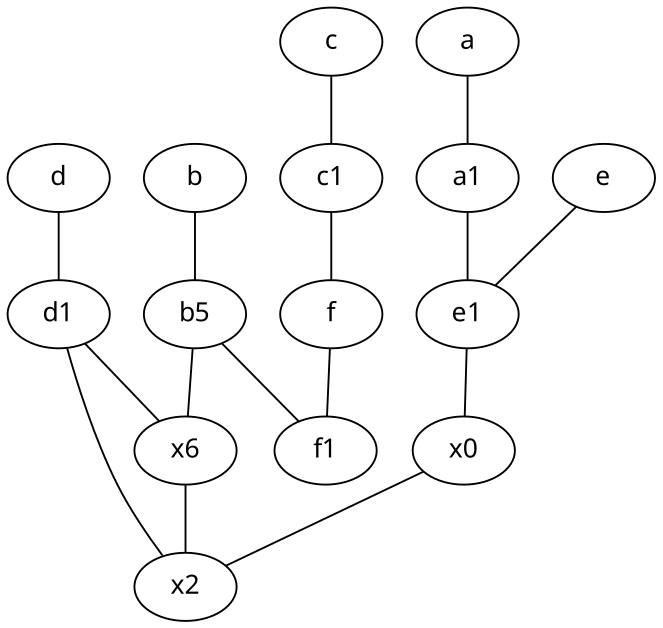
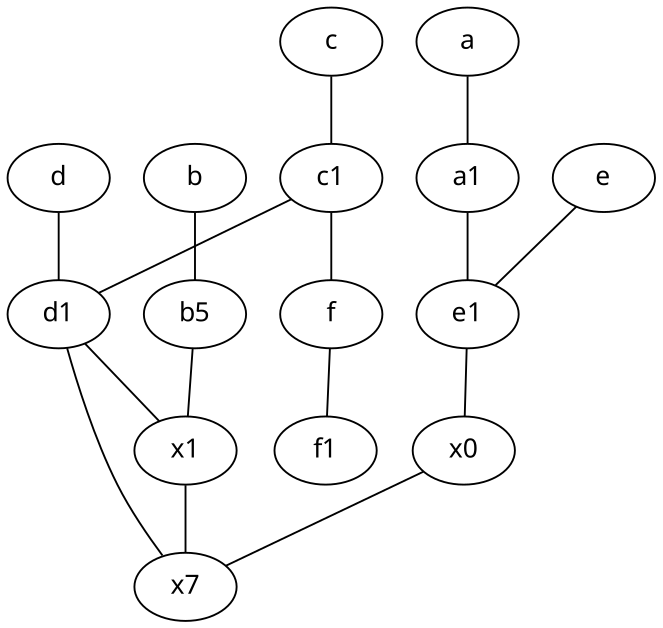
none -> (209, 239)
(260, 382) -> none
(186, 451) -> (186, 451)
(186, 587) -> (186, 587)
